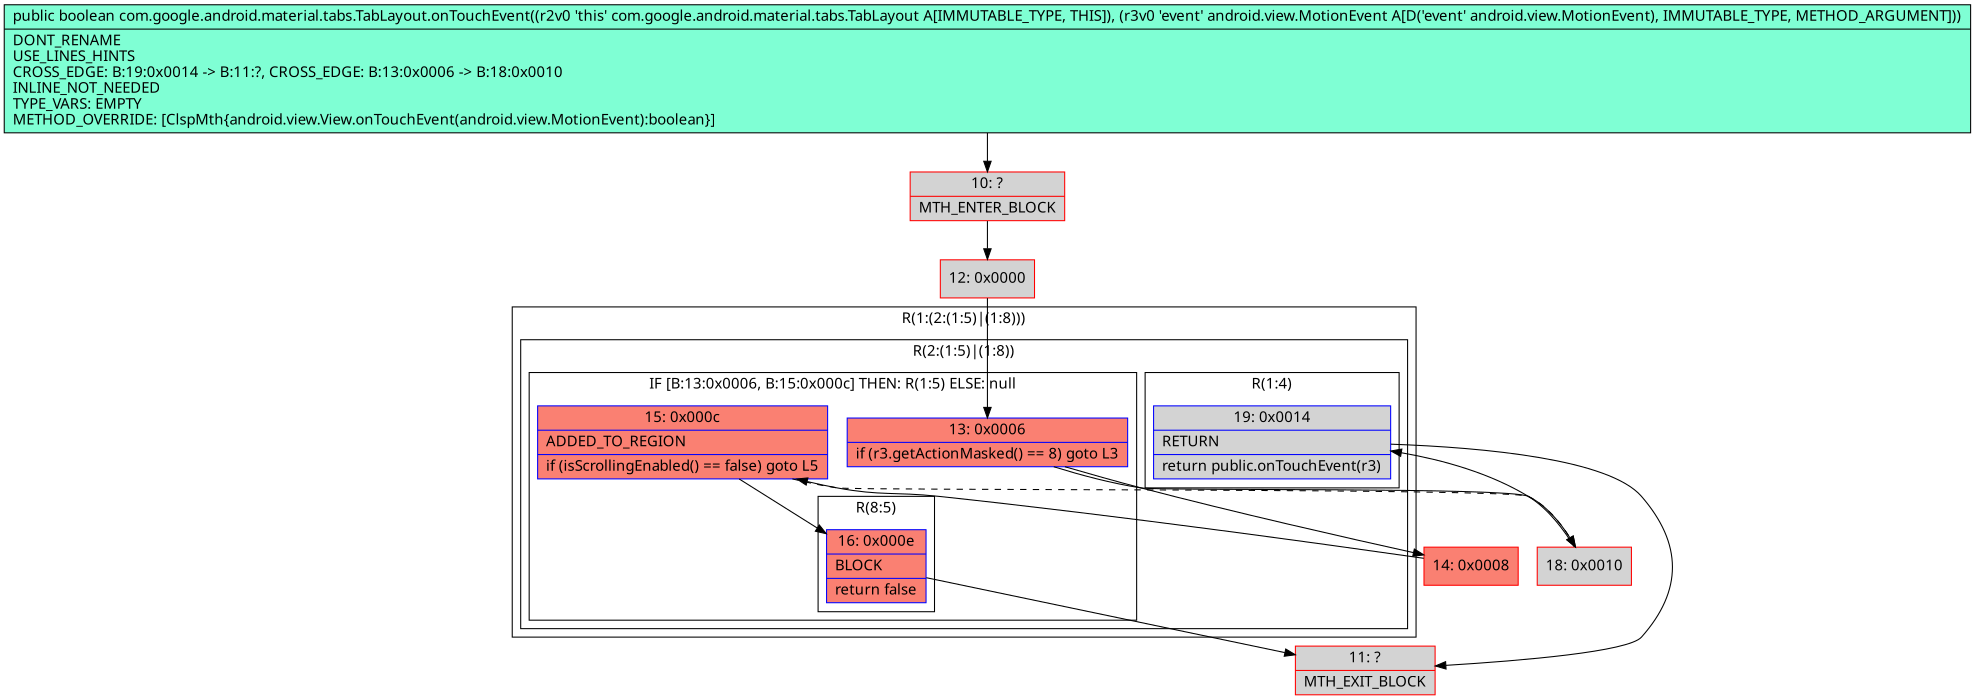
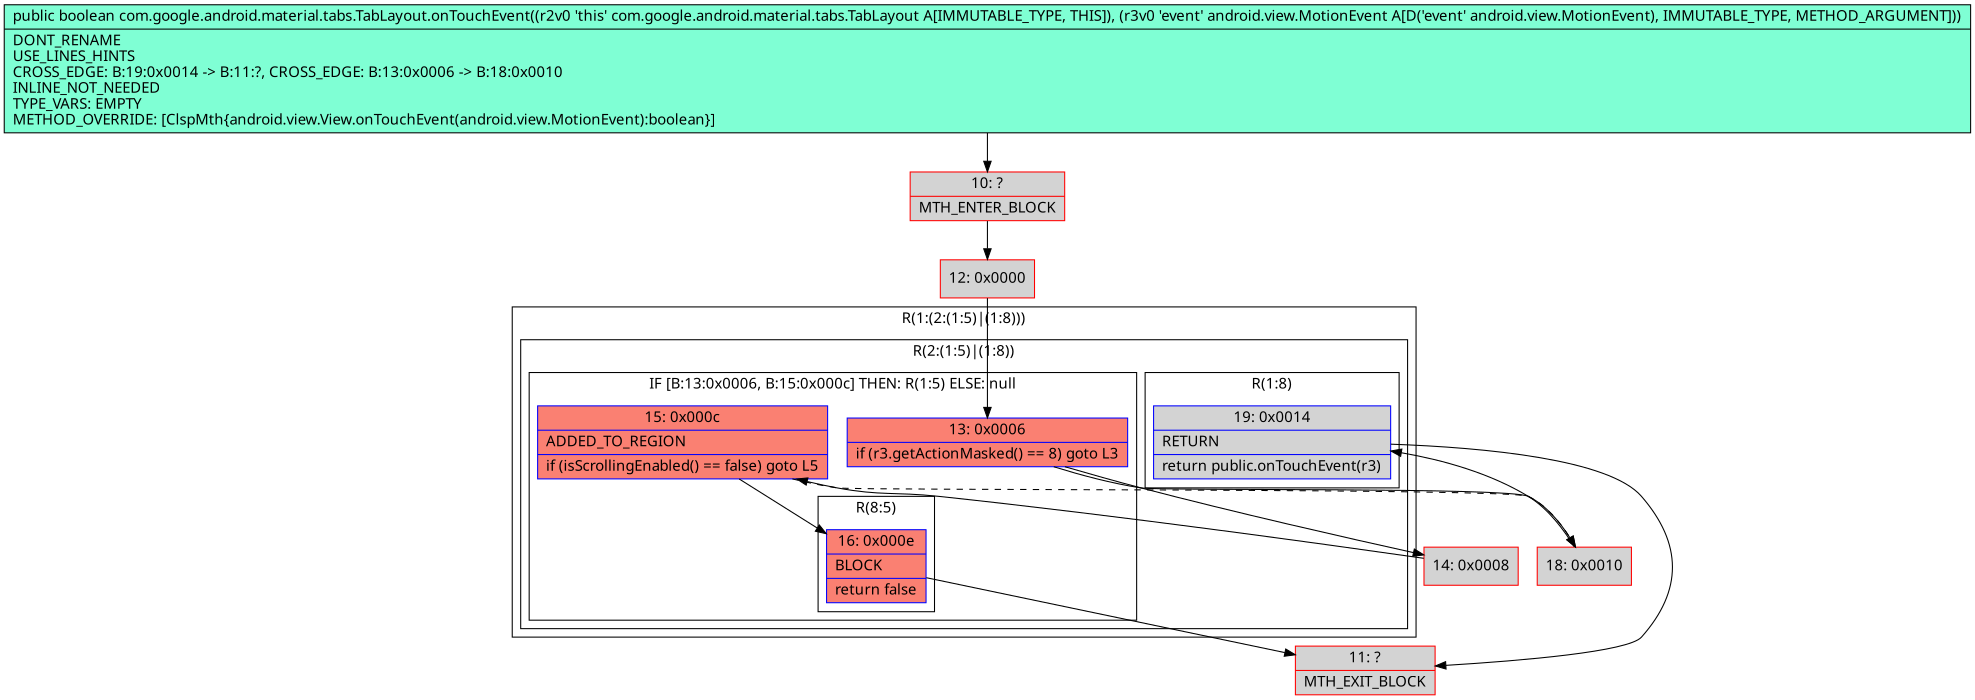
(1272, 385) -> (1272, 385)
(1471, 566) -> (1471, 566)
